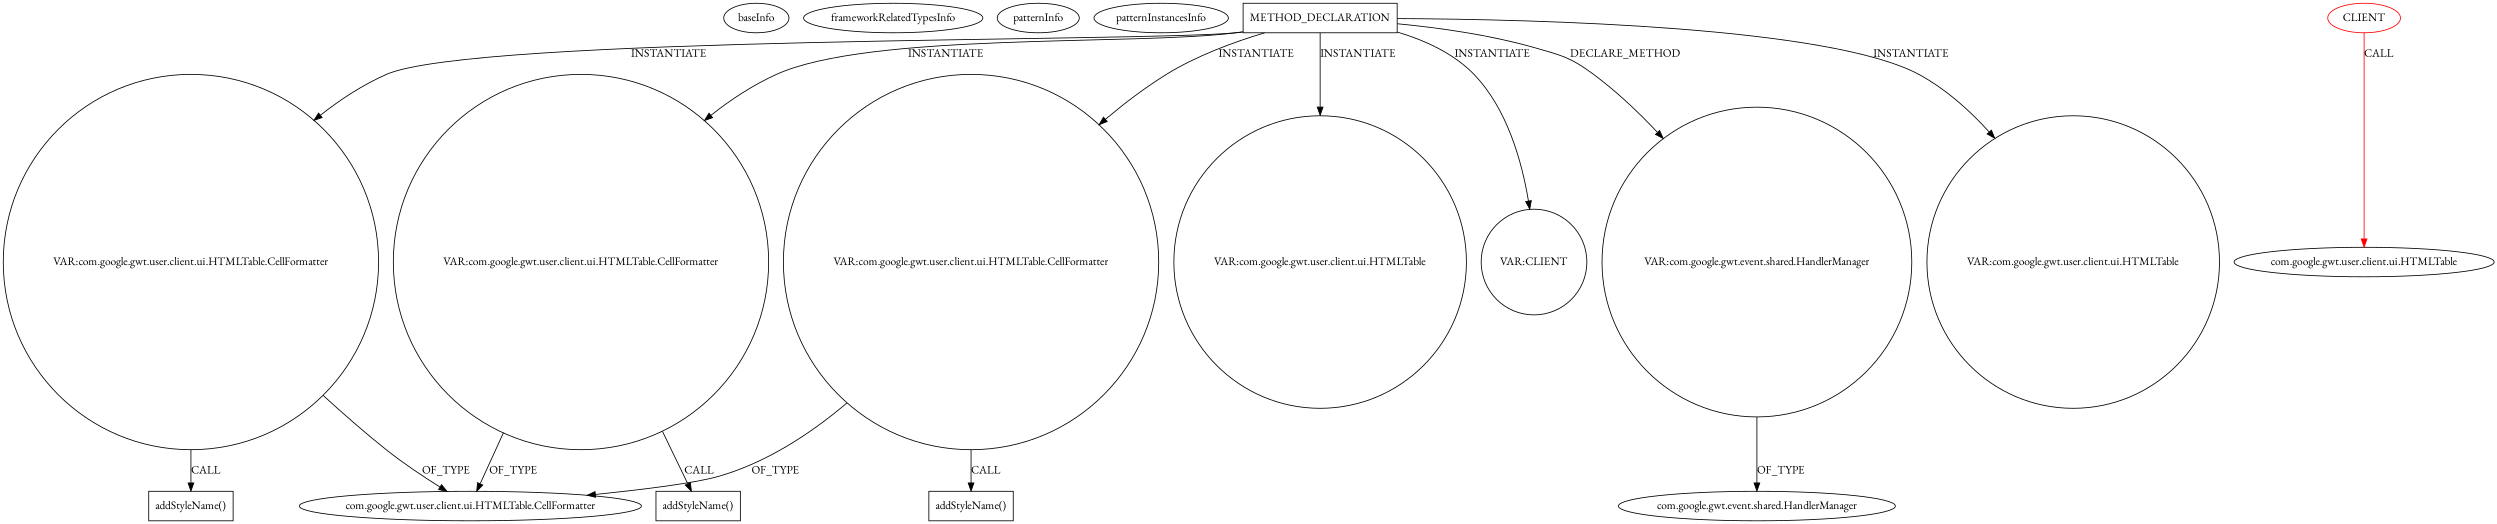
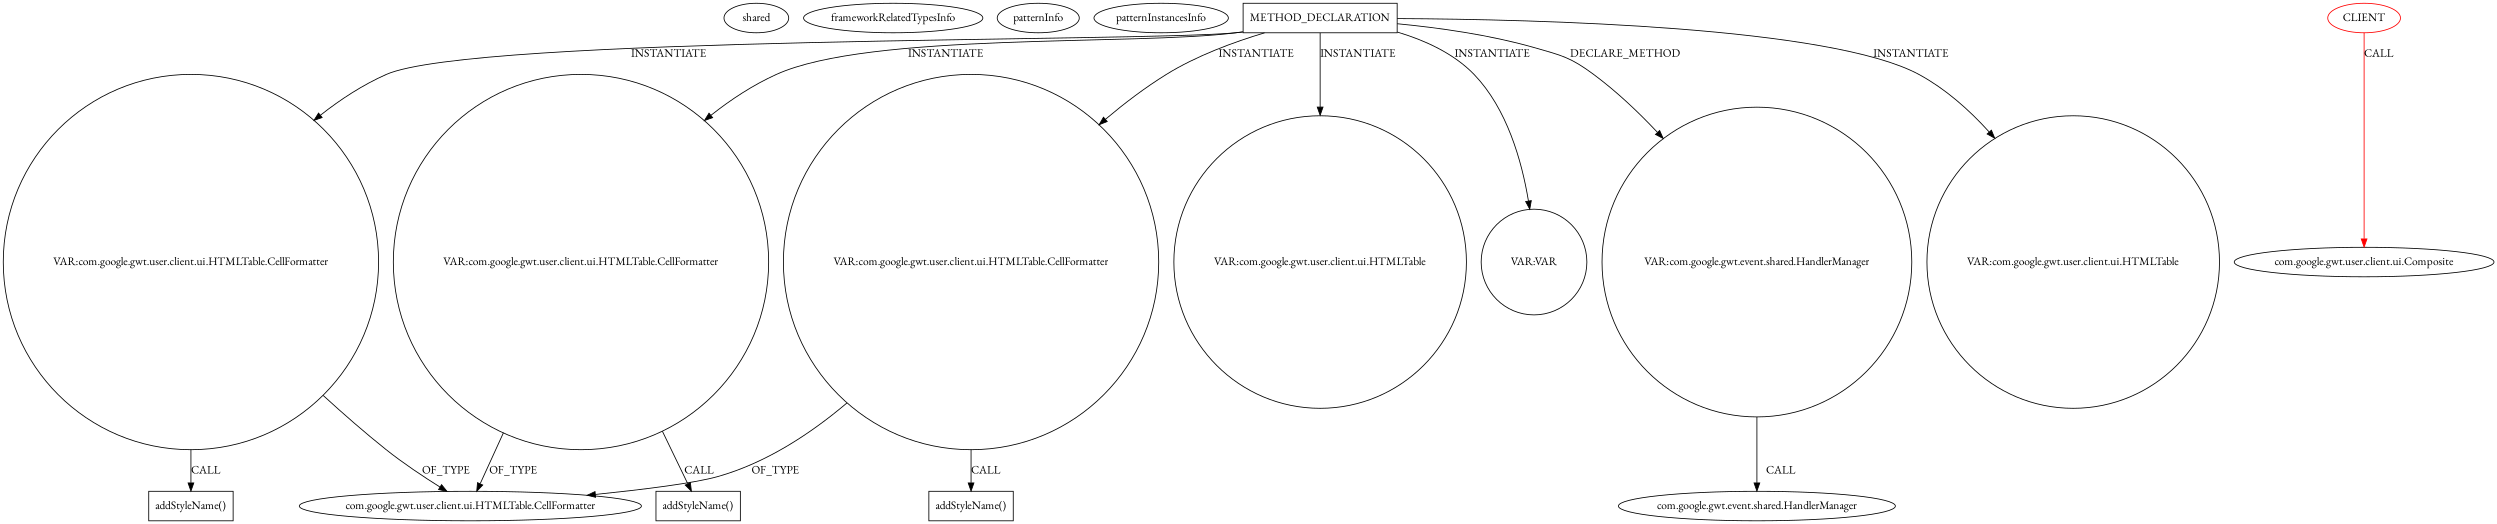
(756, 18) -> (756, 18)
(1534, 262) -> (1534, 262)
(2364, 262) -> (2364, 262)
(1781, 470) -> (1781, 470)
